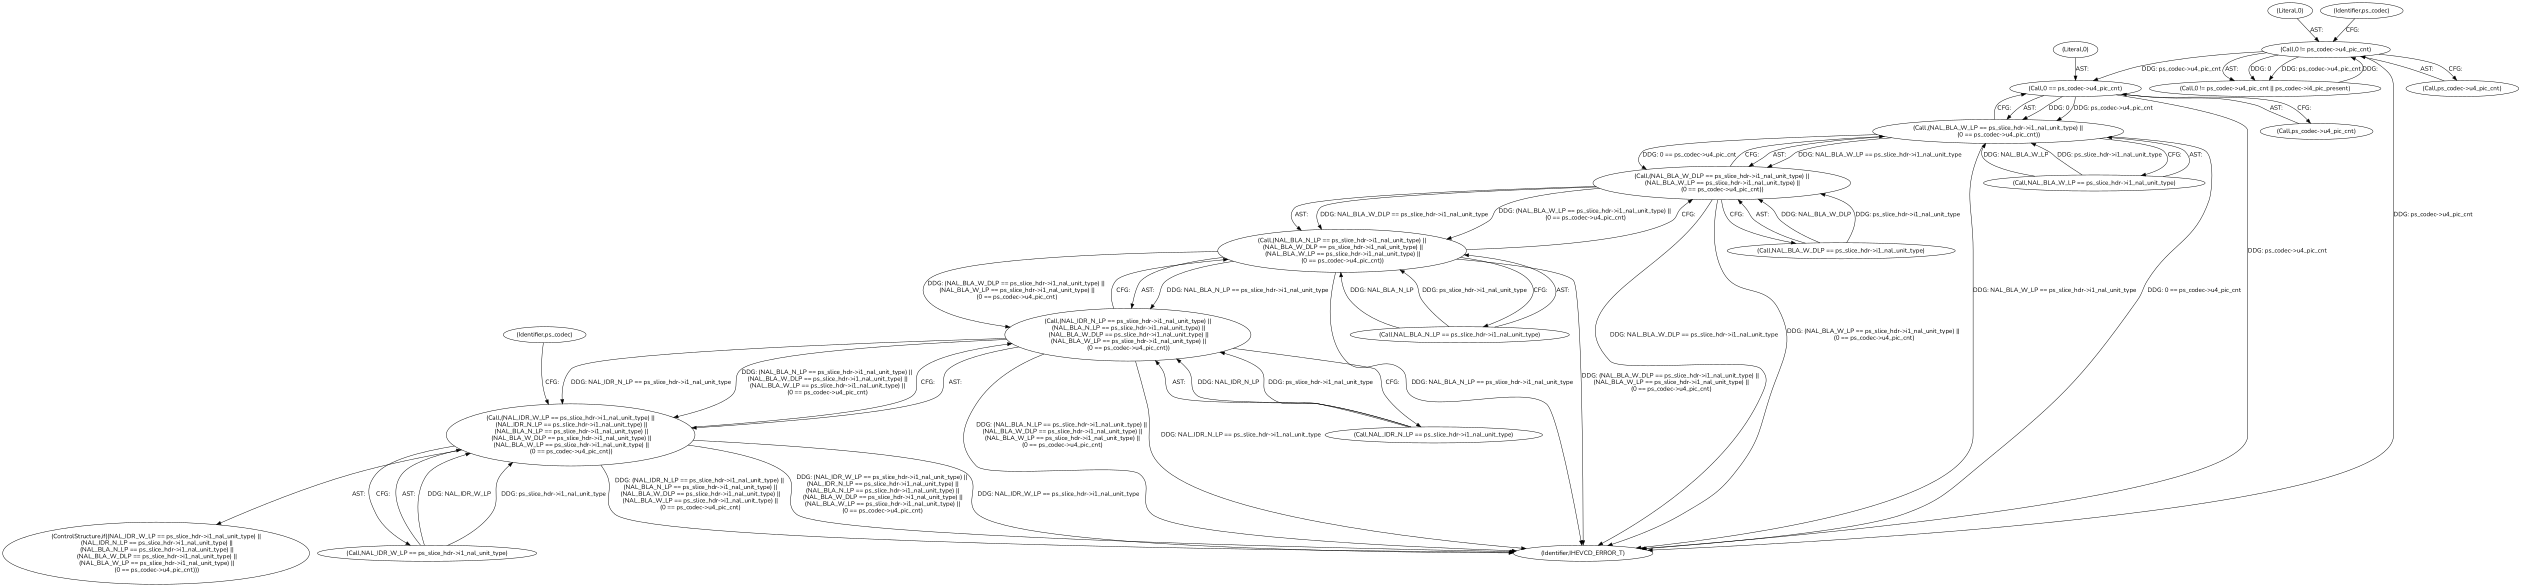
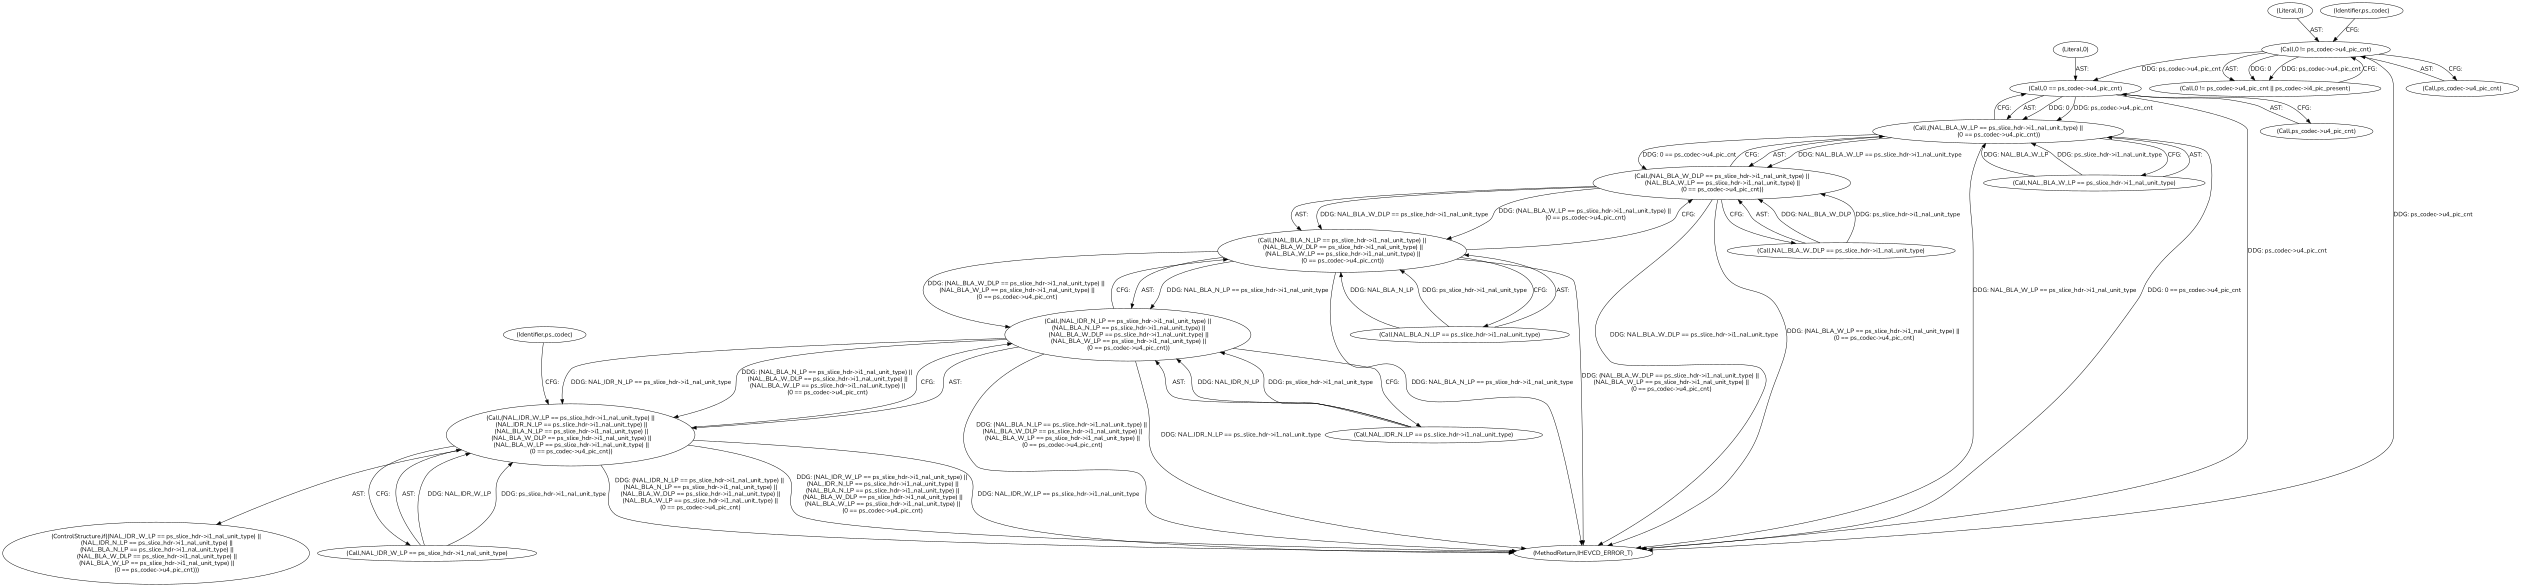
(2371, 69) -> (2371, 69)
(1583, 553) -> (1583, 553)
